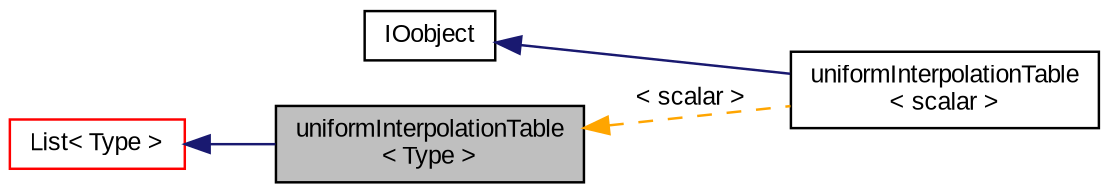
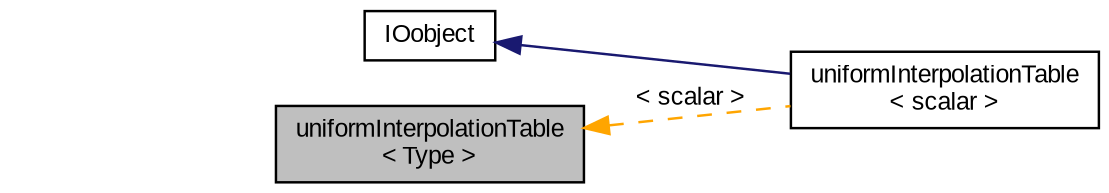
(97, 144) -> none
